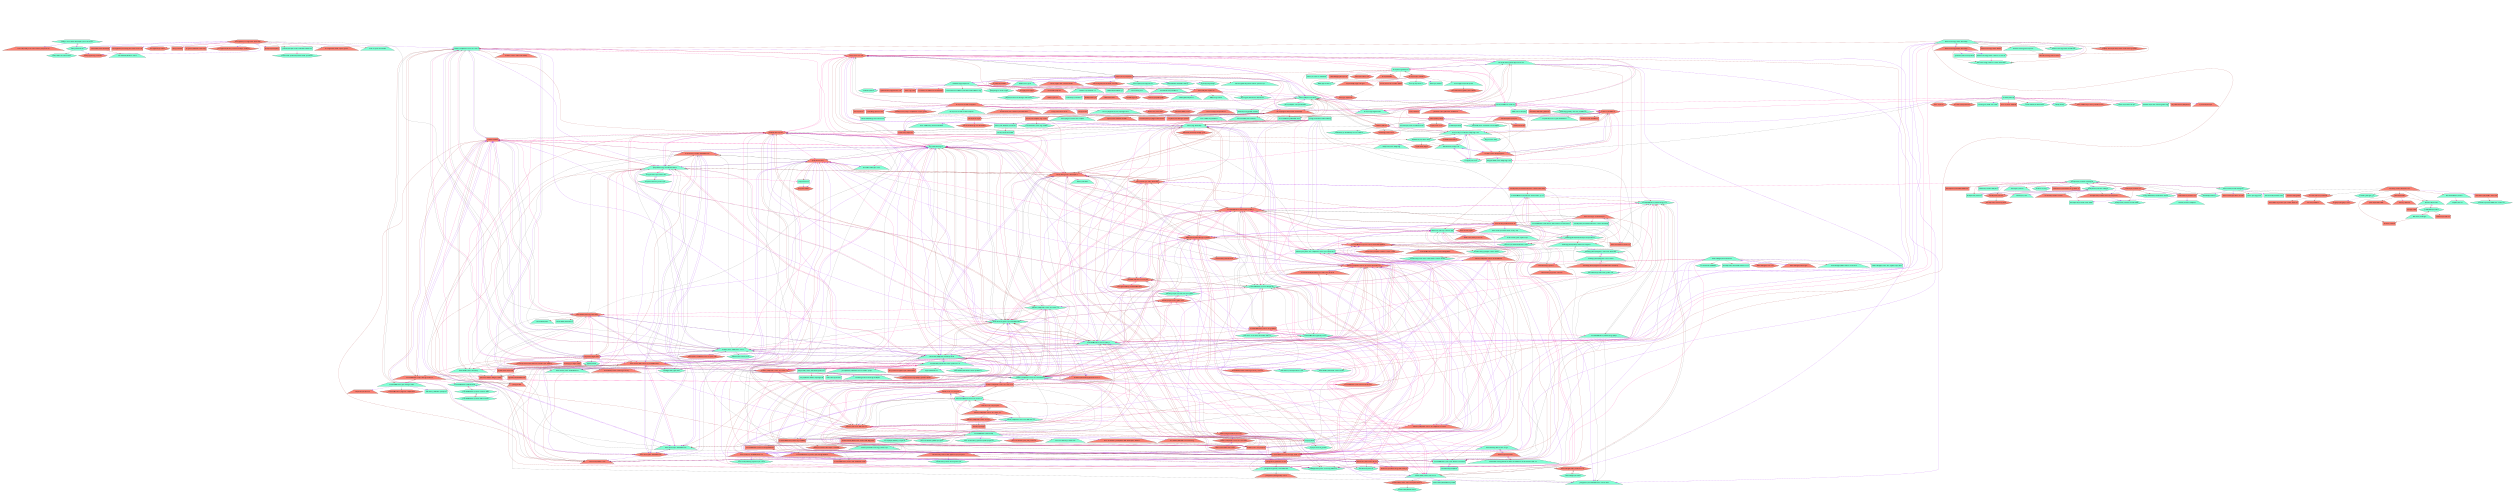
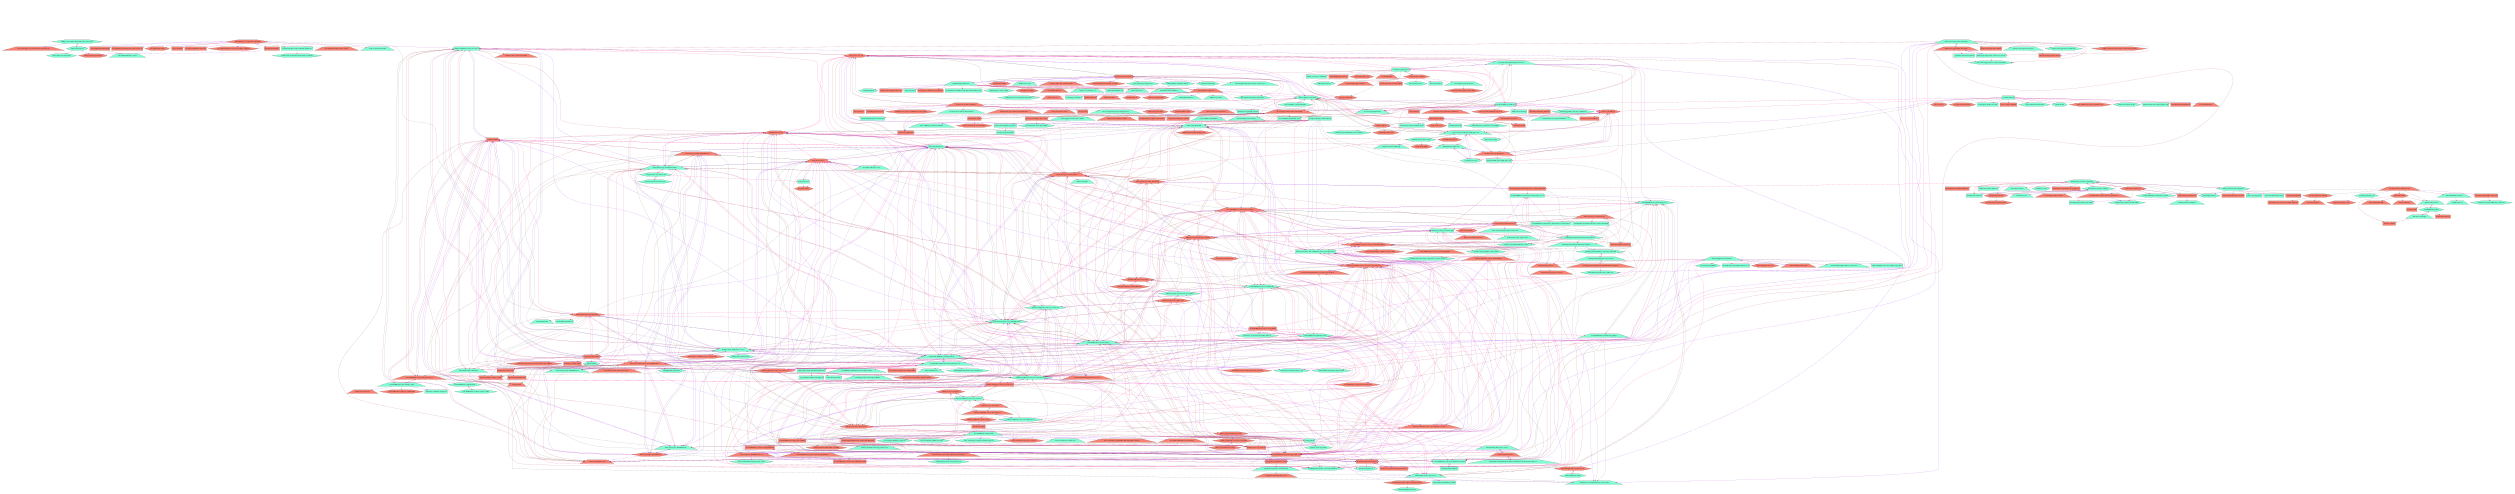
(910, 91) -> (910, 91)
none -> (1490, 112)
(476, 399) -> none
